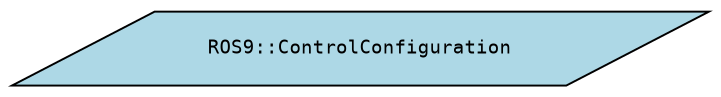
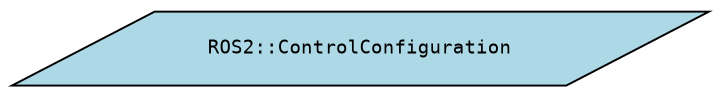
(360, 49) -> (360, 49)
